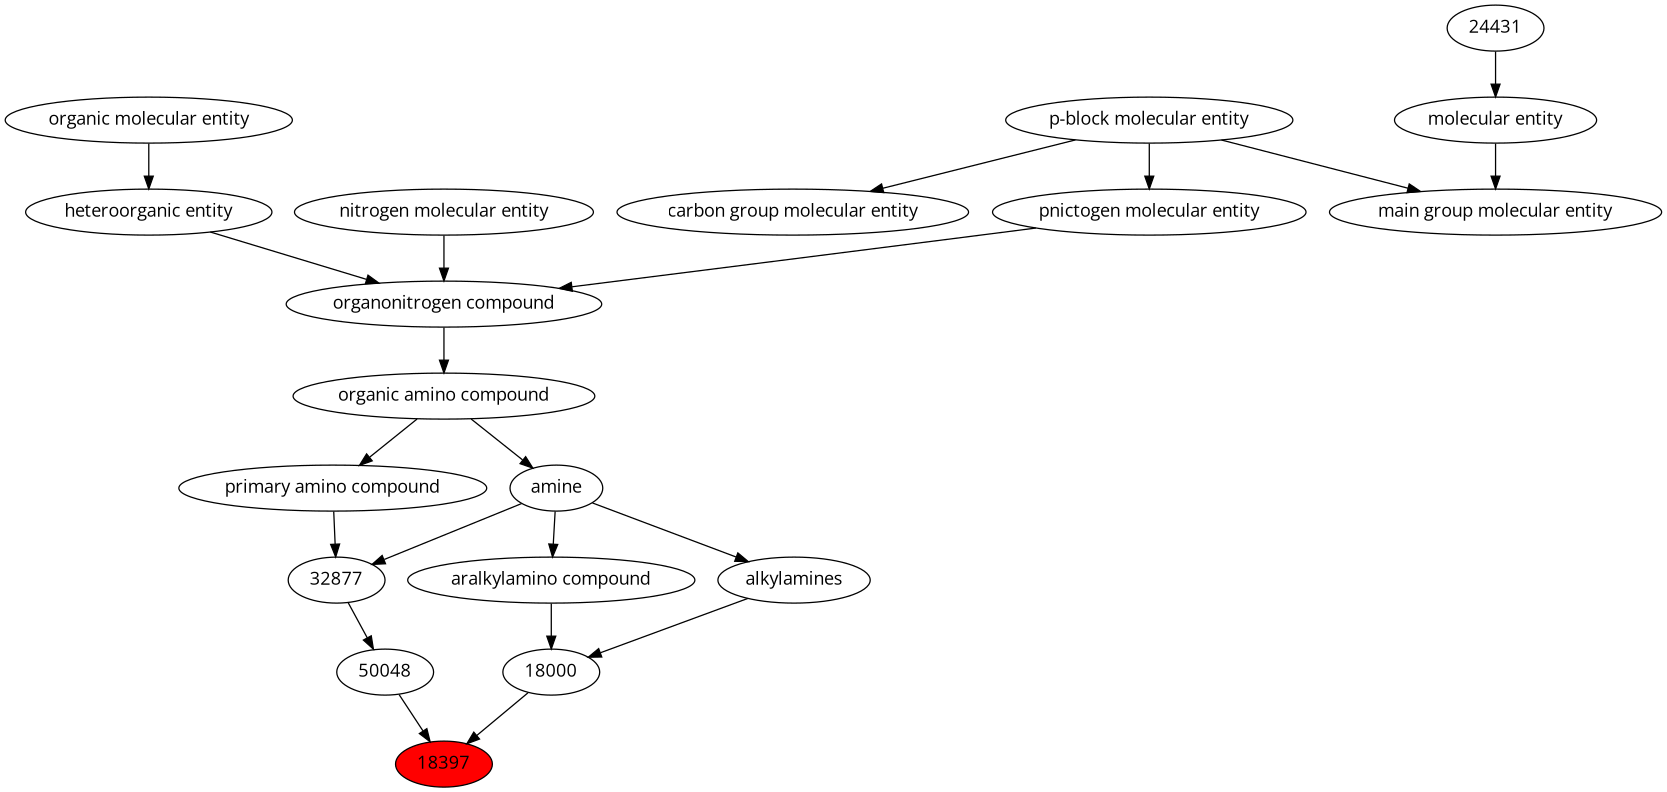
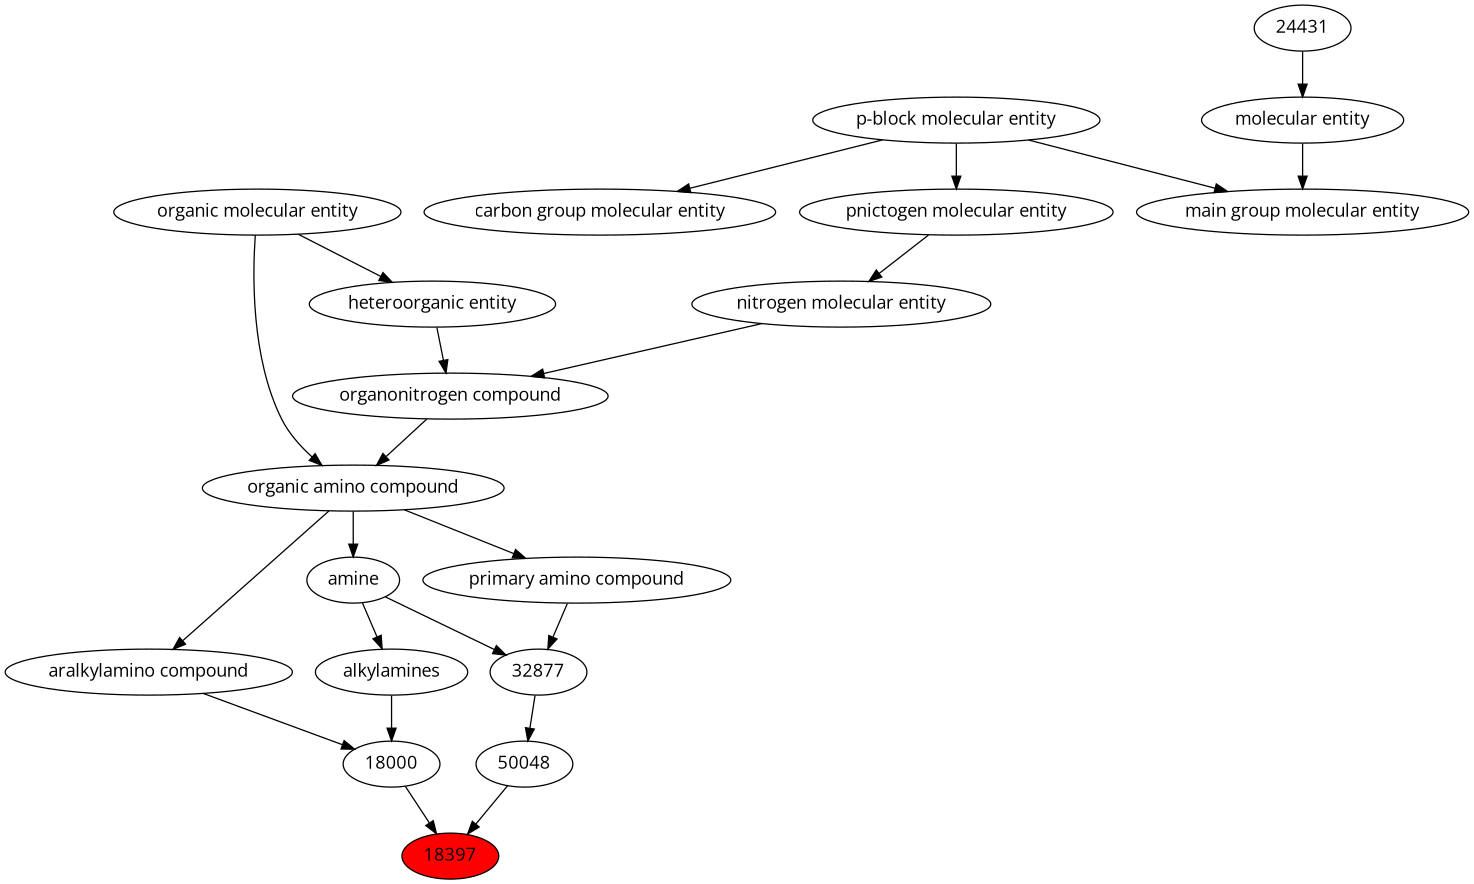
(804, 258) -> (904, 254)
none -> (261, 353)
(554, 528) -> (256, 576)
